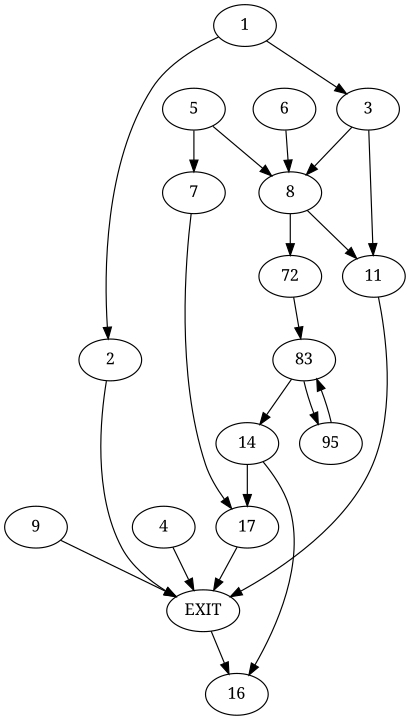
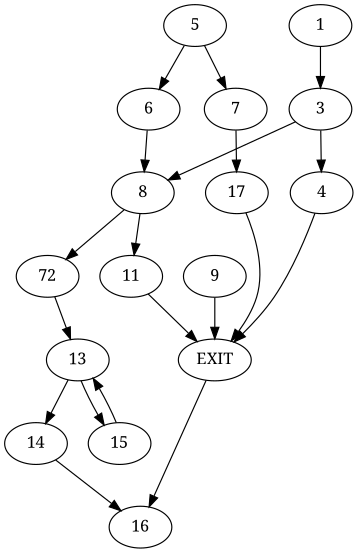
(238, 147) -> (175, 62)
(371, 187) -> (321, 145)
(110, 360) -> none
(304, 360) -> (78, 360)
(331, 444) -> (120, 444)
(247, 480) -> none
